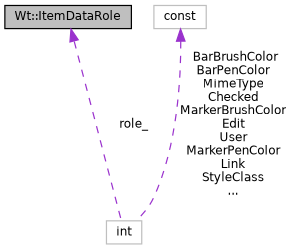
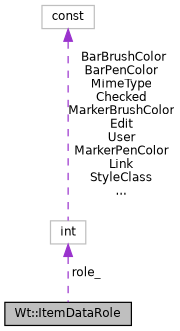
(98, 131) -> (68, 279)
